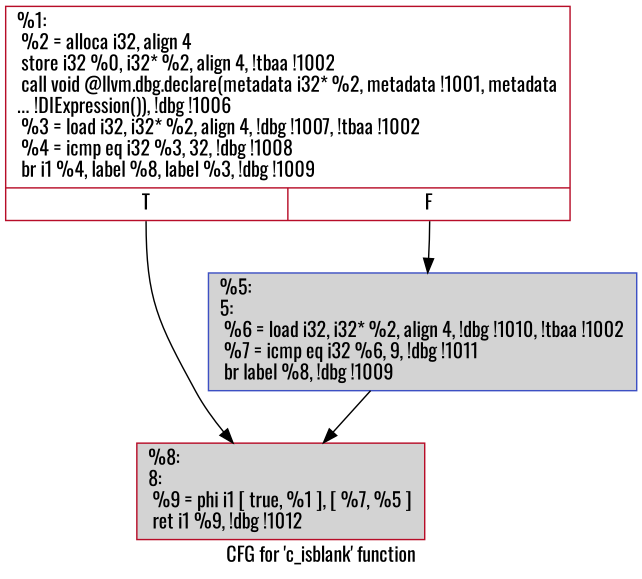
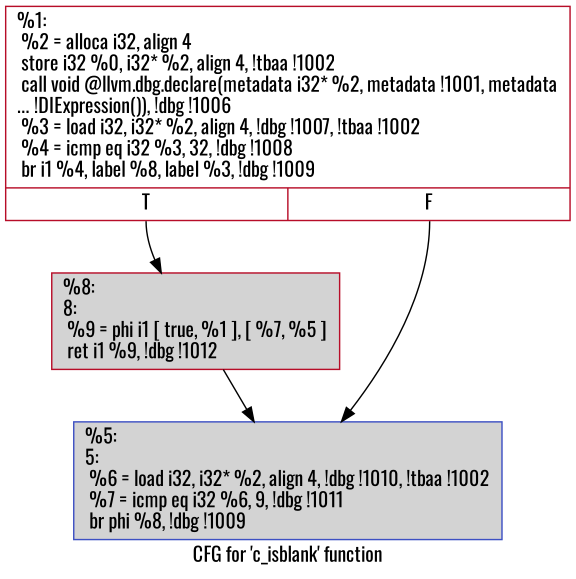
(307, 374) -> (166, 523)
(352, 411) -> (235, 390)
